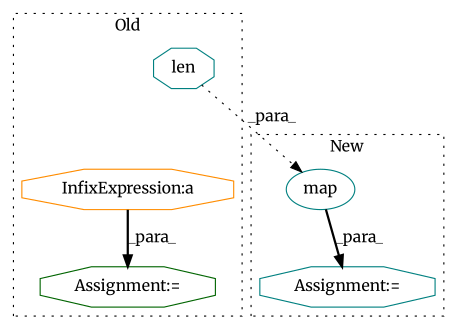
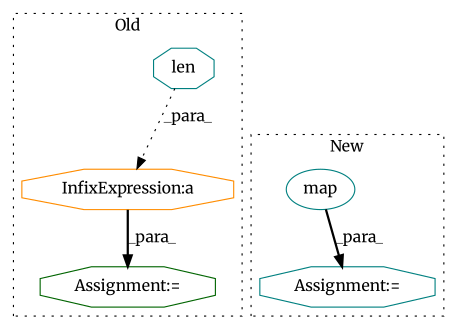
(250, 127) -> (158, 124)
